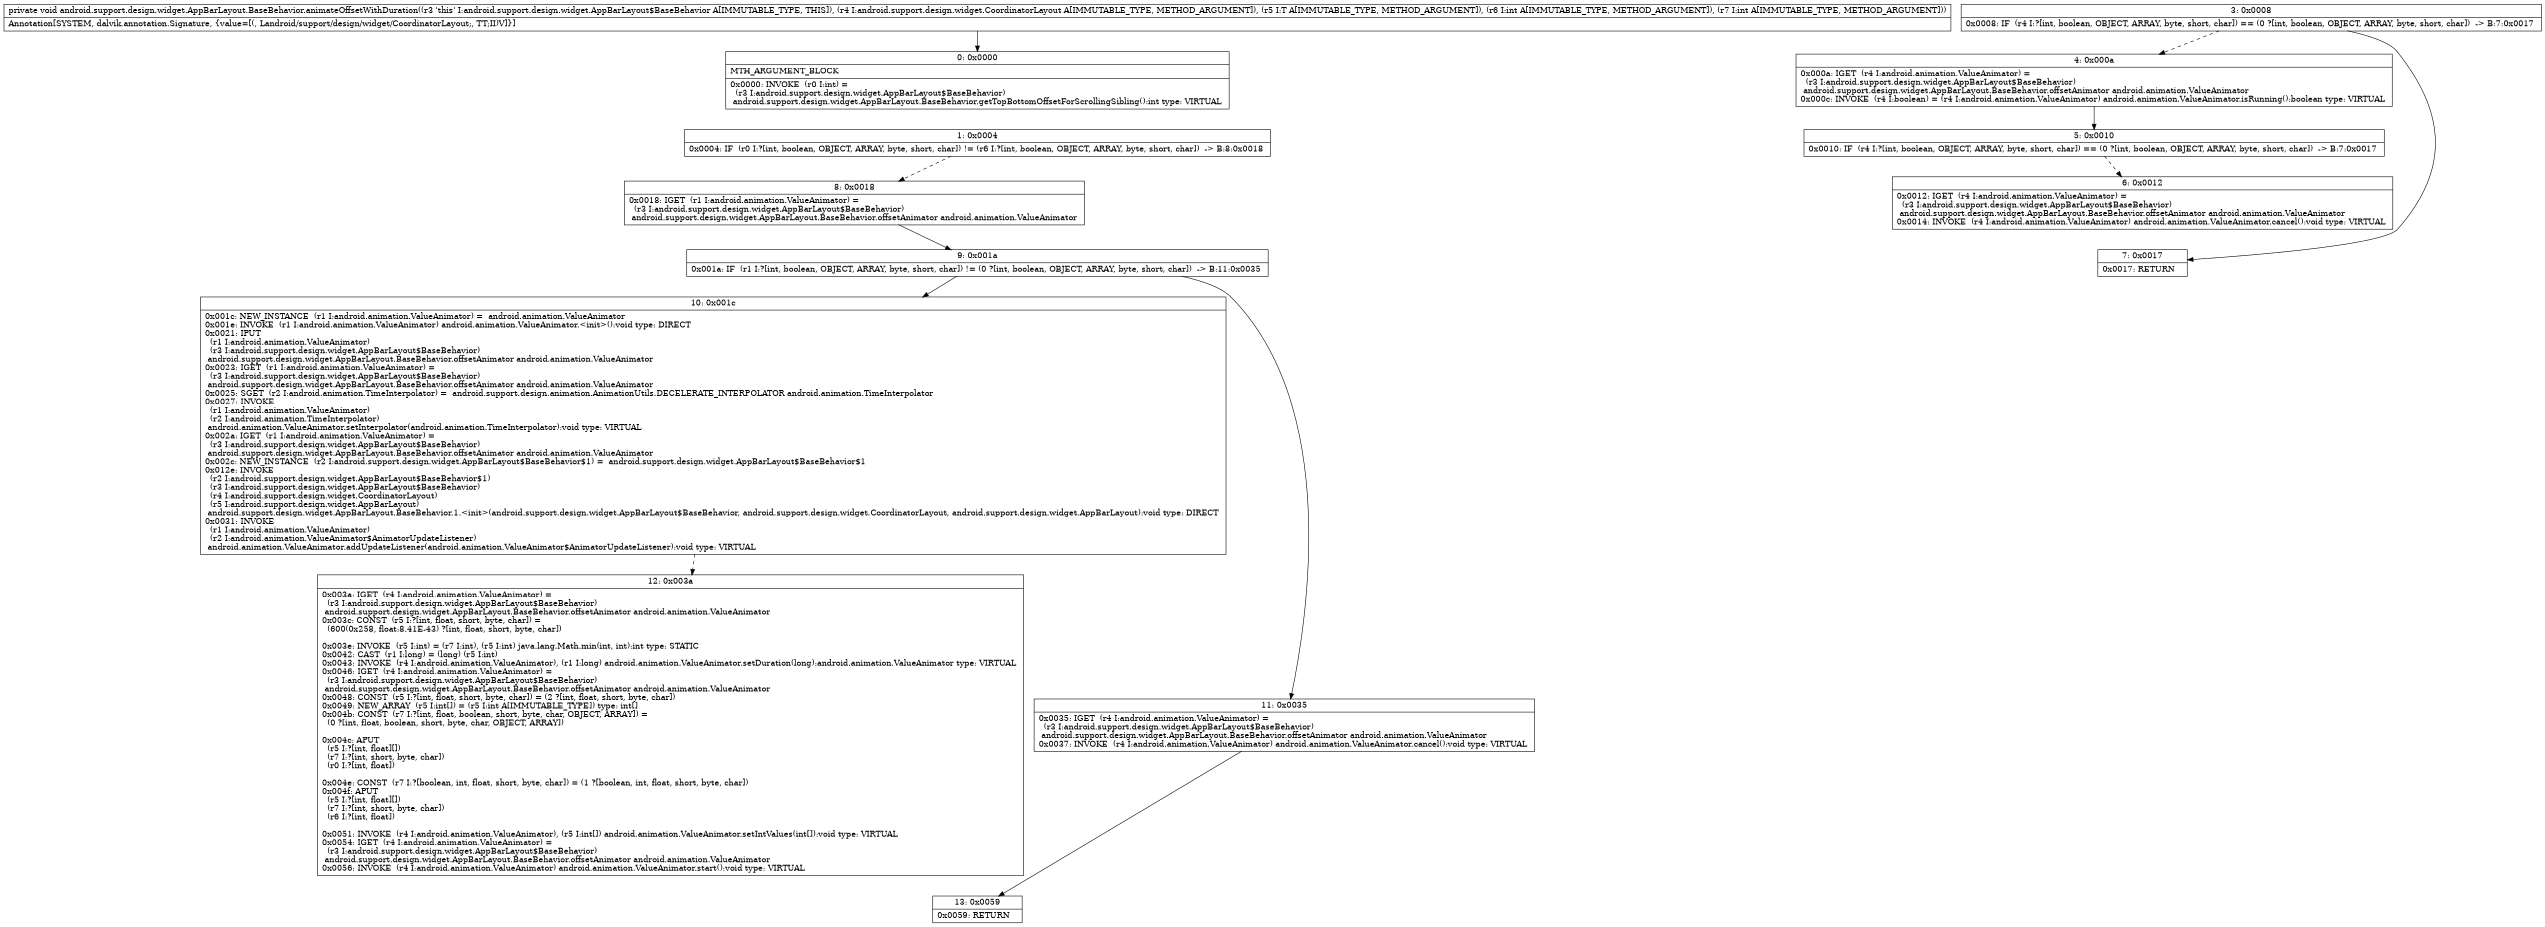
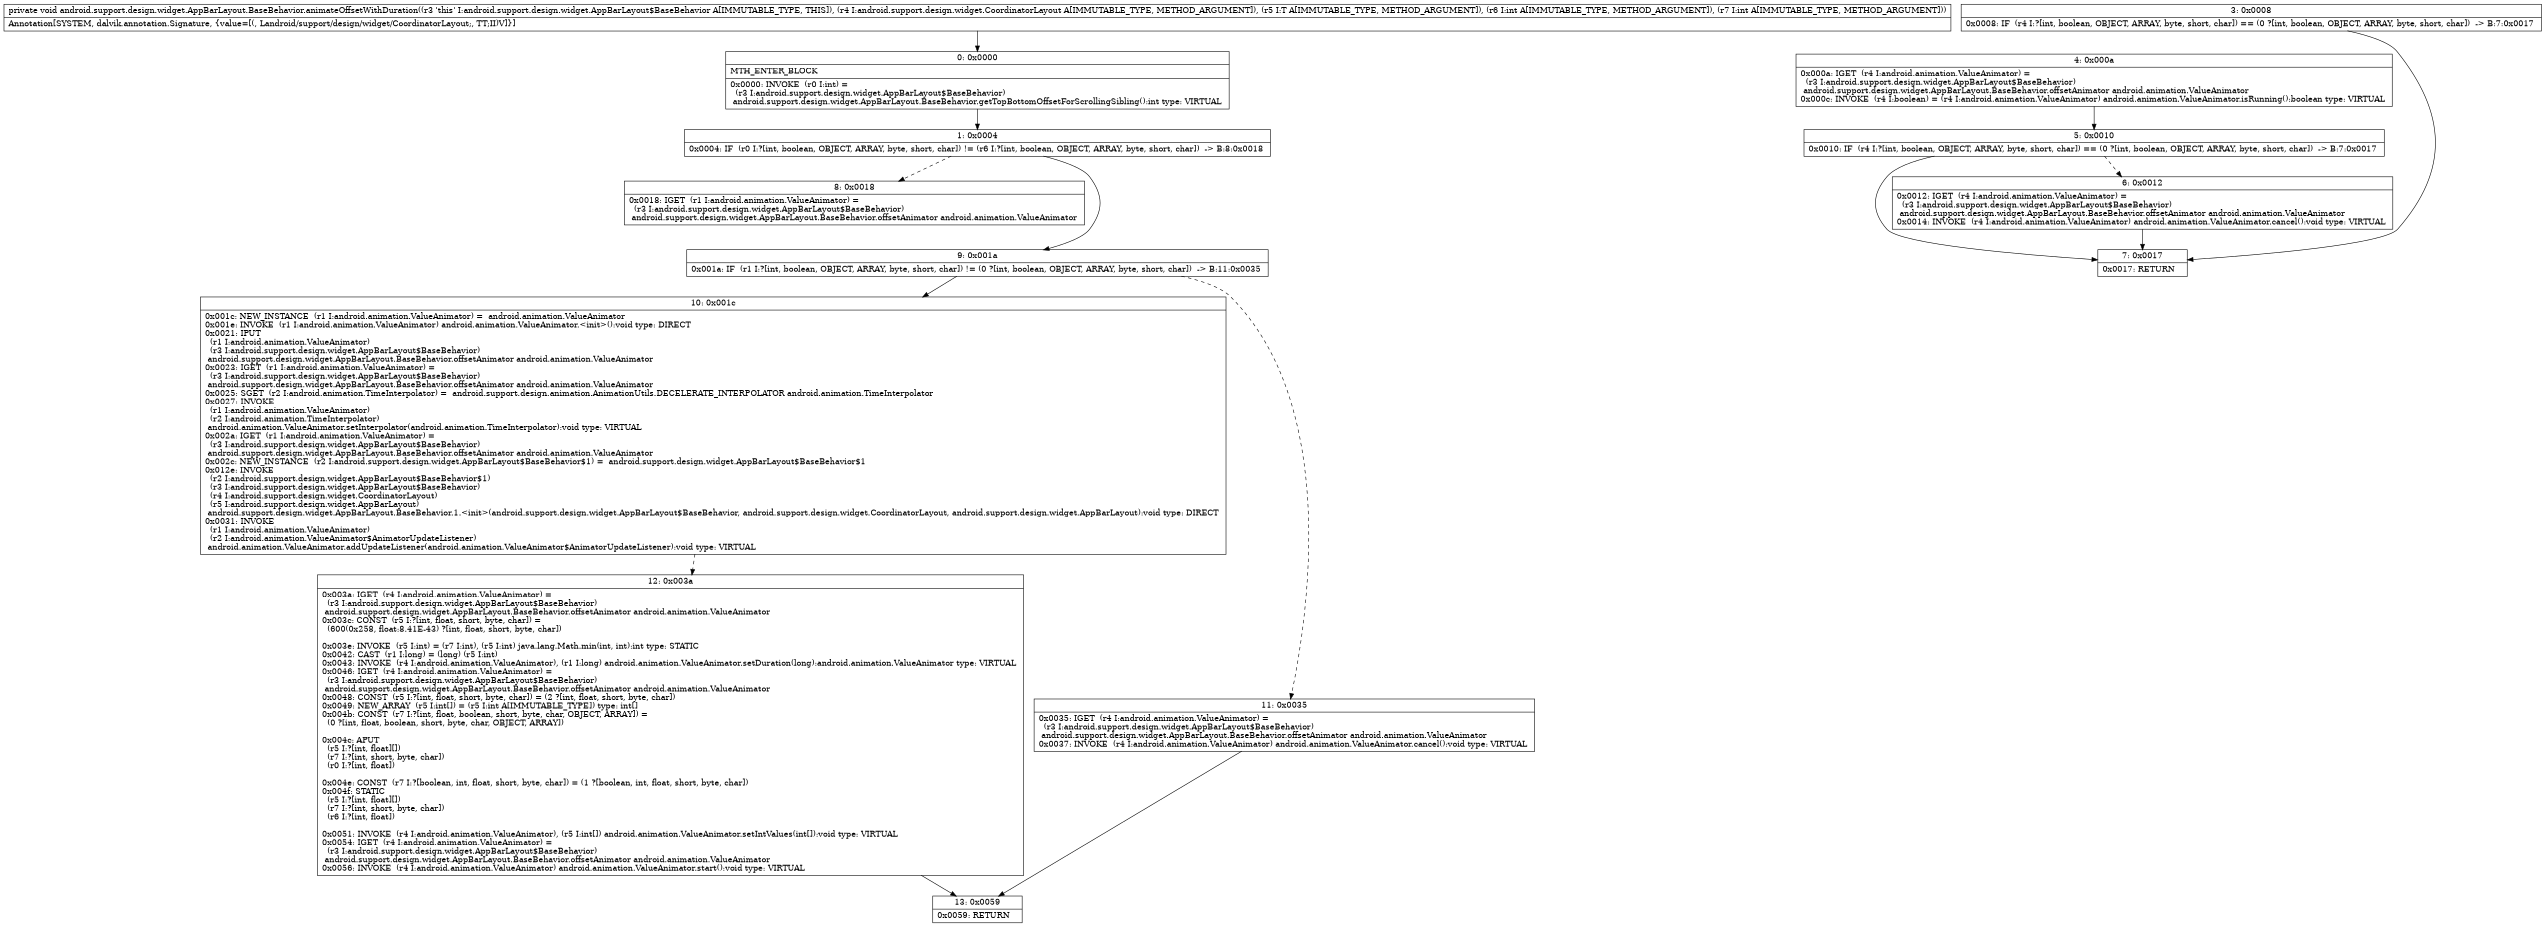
(2192, 42) -> none
(784, 71) -> (774, 71)
none -> (977, 116)
(922, 236) -> (1100, 200)
none -> (2143, 237)
none -> (1933, 243)
(1303, 460) -> (1303, 460)
(353, 792) -> (356, 792)
none -> (936, 884)
